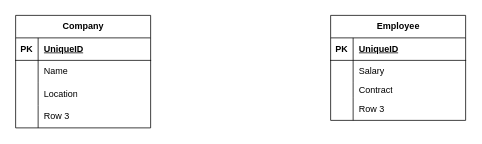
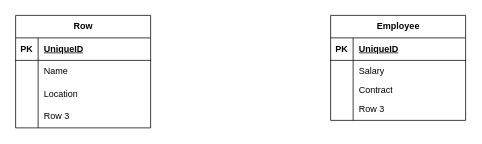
(83, 27) -> (83, 27)
